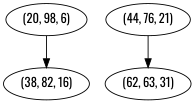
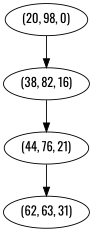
(46, 20) -> (46, 20)
none -> (46, 112)
